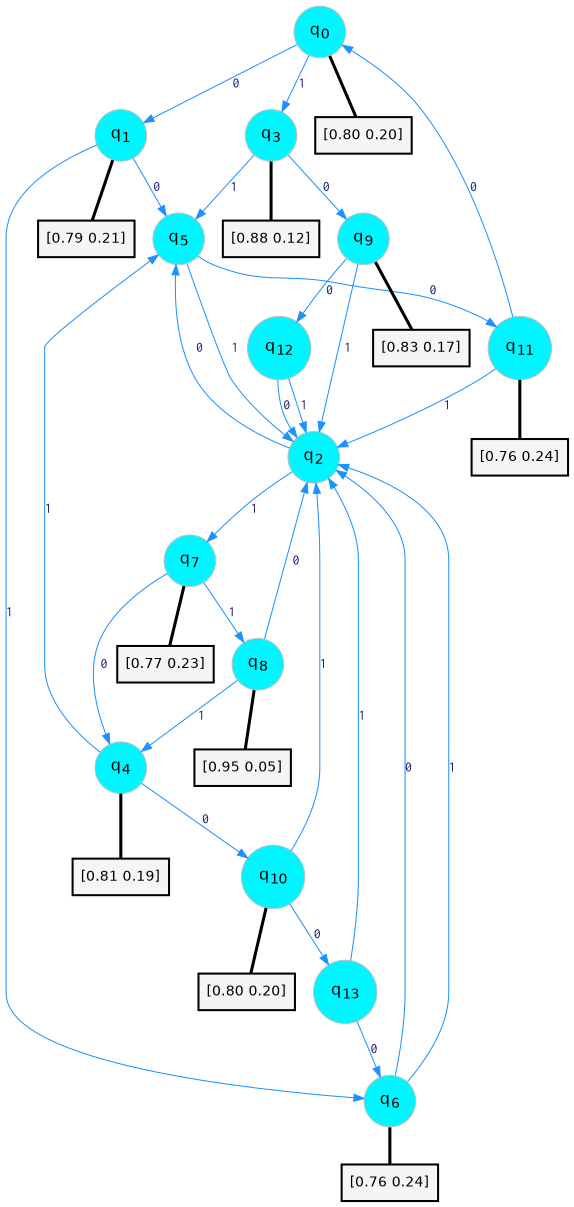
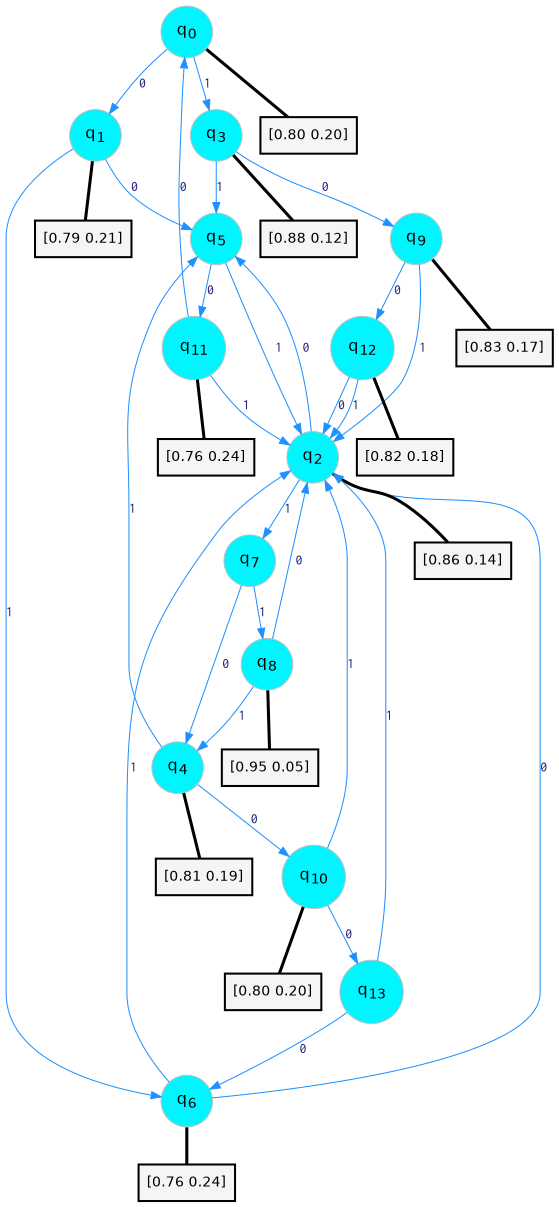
none -> (405, 457)
none -> (463, 561)
(165, 664) -> none
